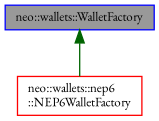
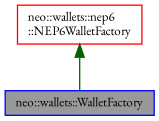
(80, 60) -> (80, 74)
